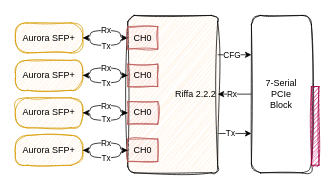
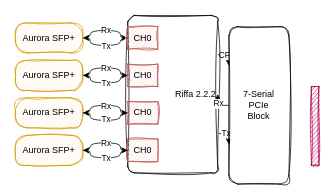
(173, 94) -> (173, 94)
(282, 94) -> (259, 105)
